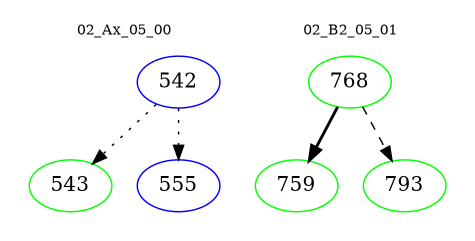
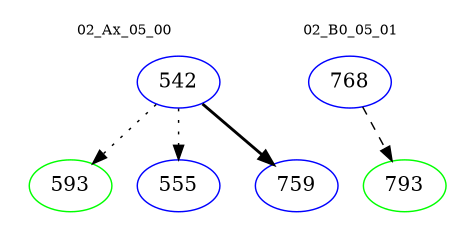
(351, 31) -> (351, 31)
(350, 82) -> (350, 82)
(327, 127) -> (222, 120)
(71, 186) -> (71, 186)
(297, 186) -> (297, 186)
